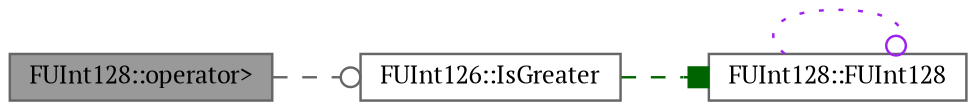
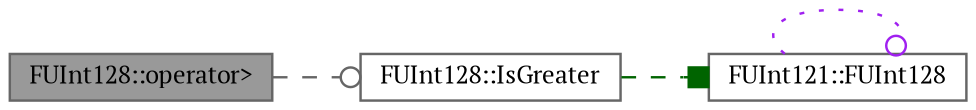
(491, 77) -> (491, 77)
(838, 77) -> (838, 77)
